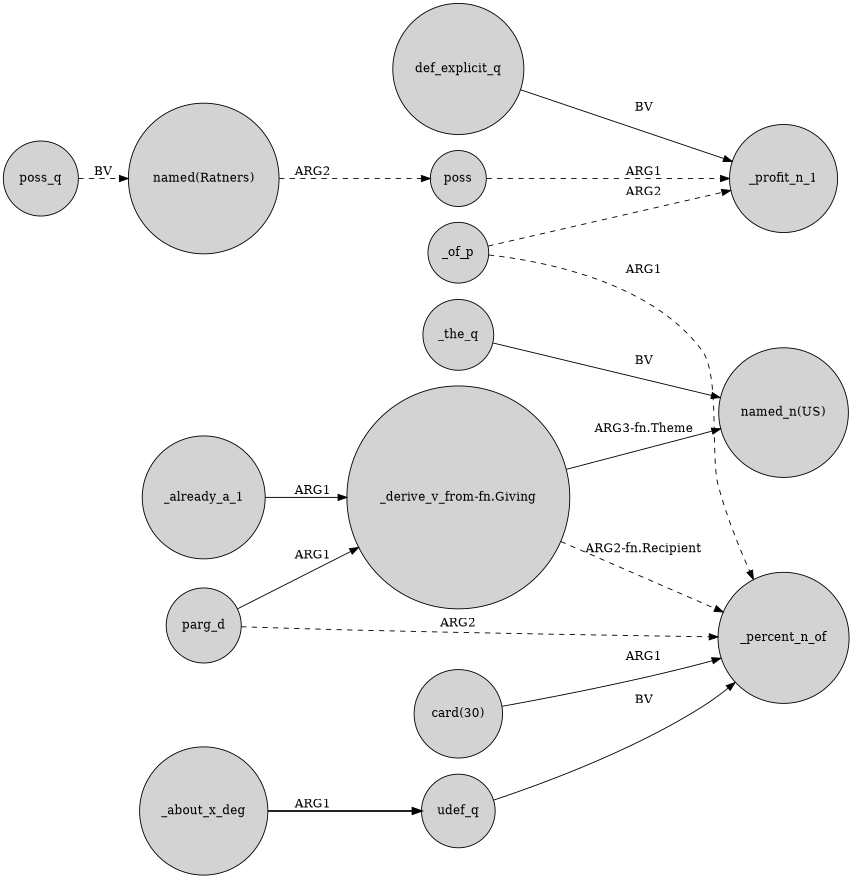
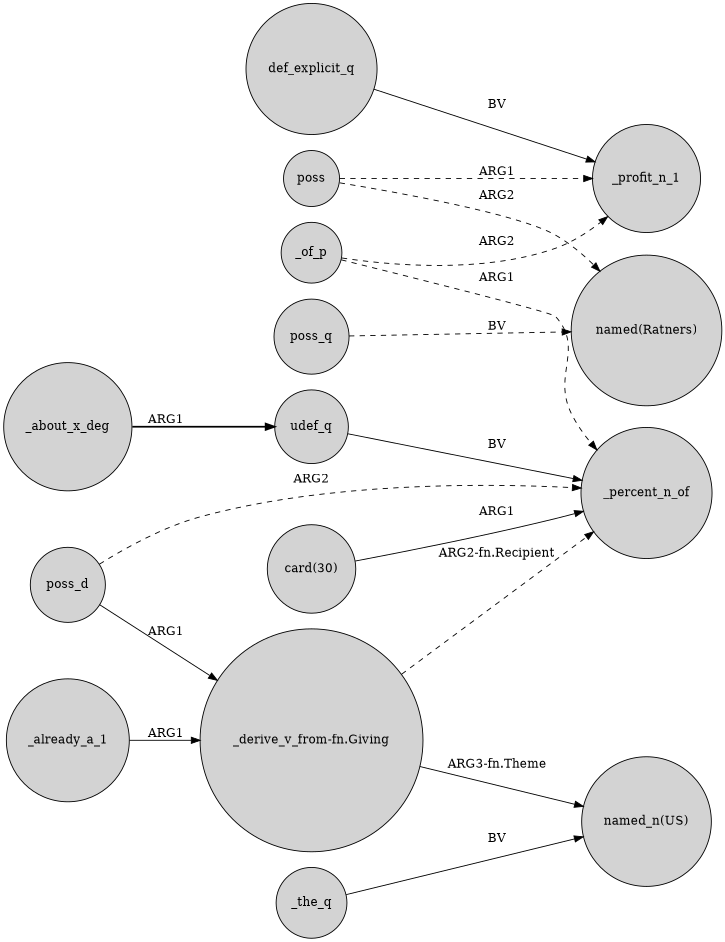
(350, 179) -> (473, 209)
(204, 625) -> (68, 585)
